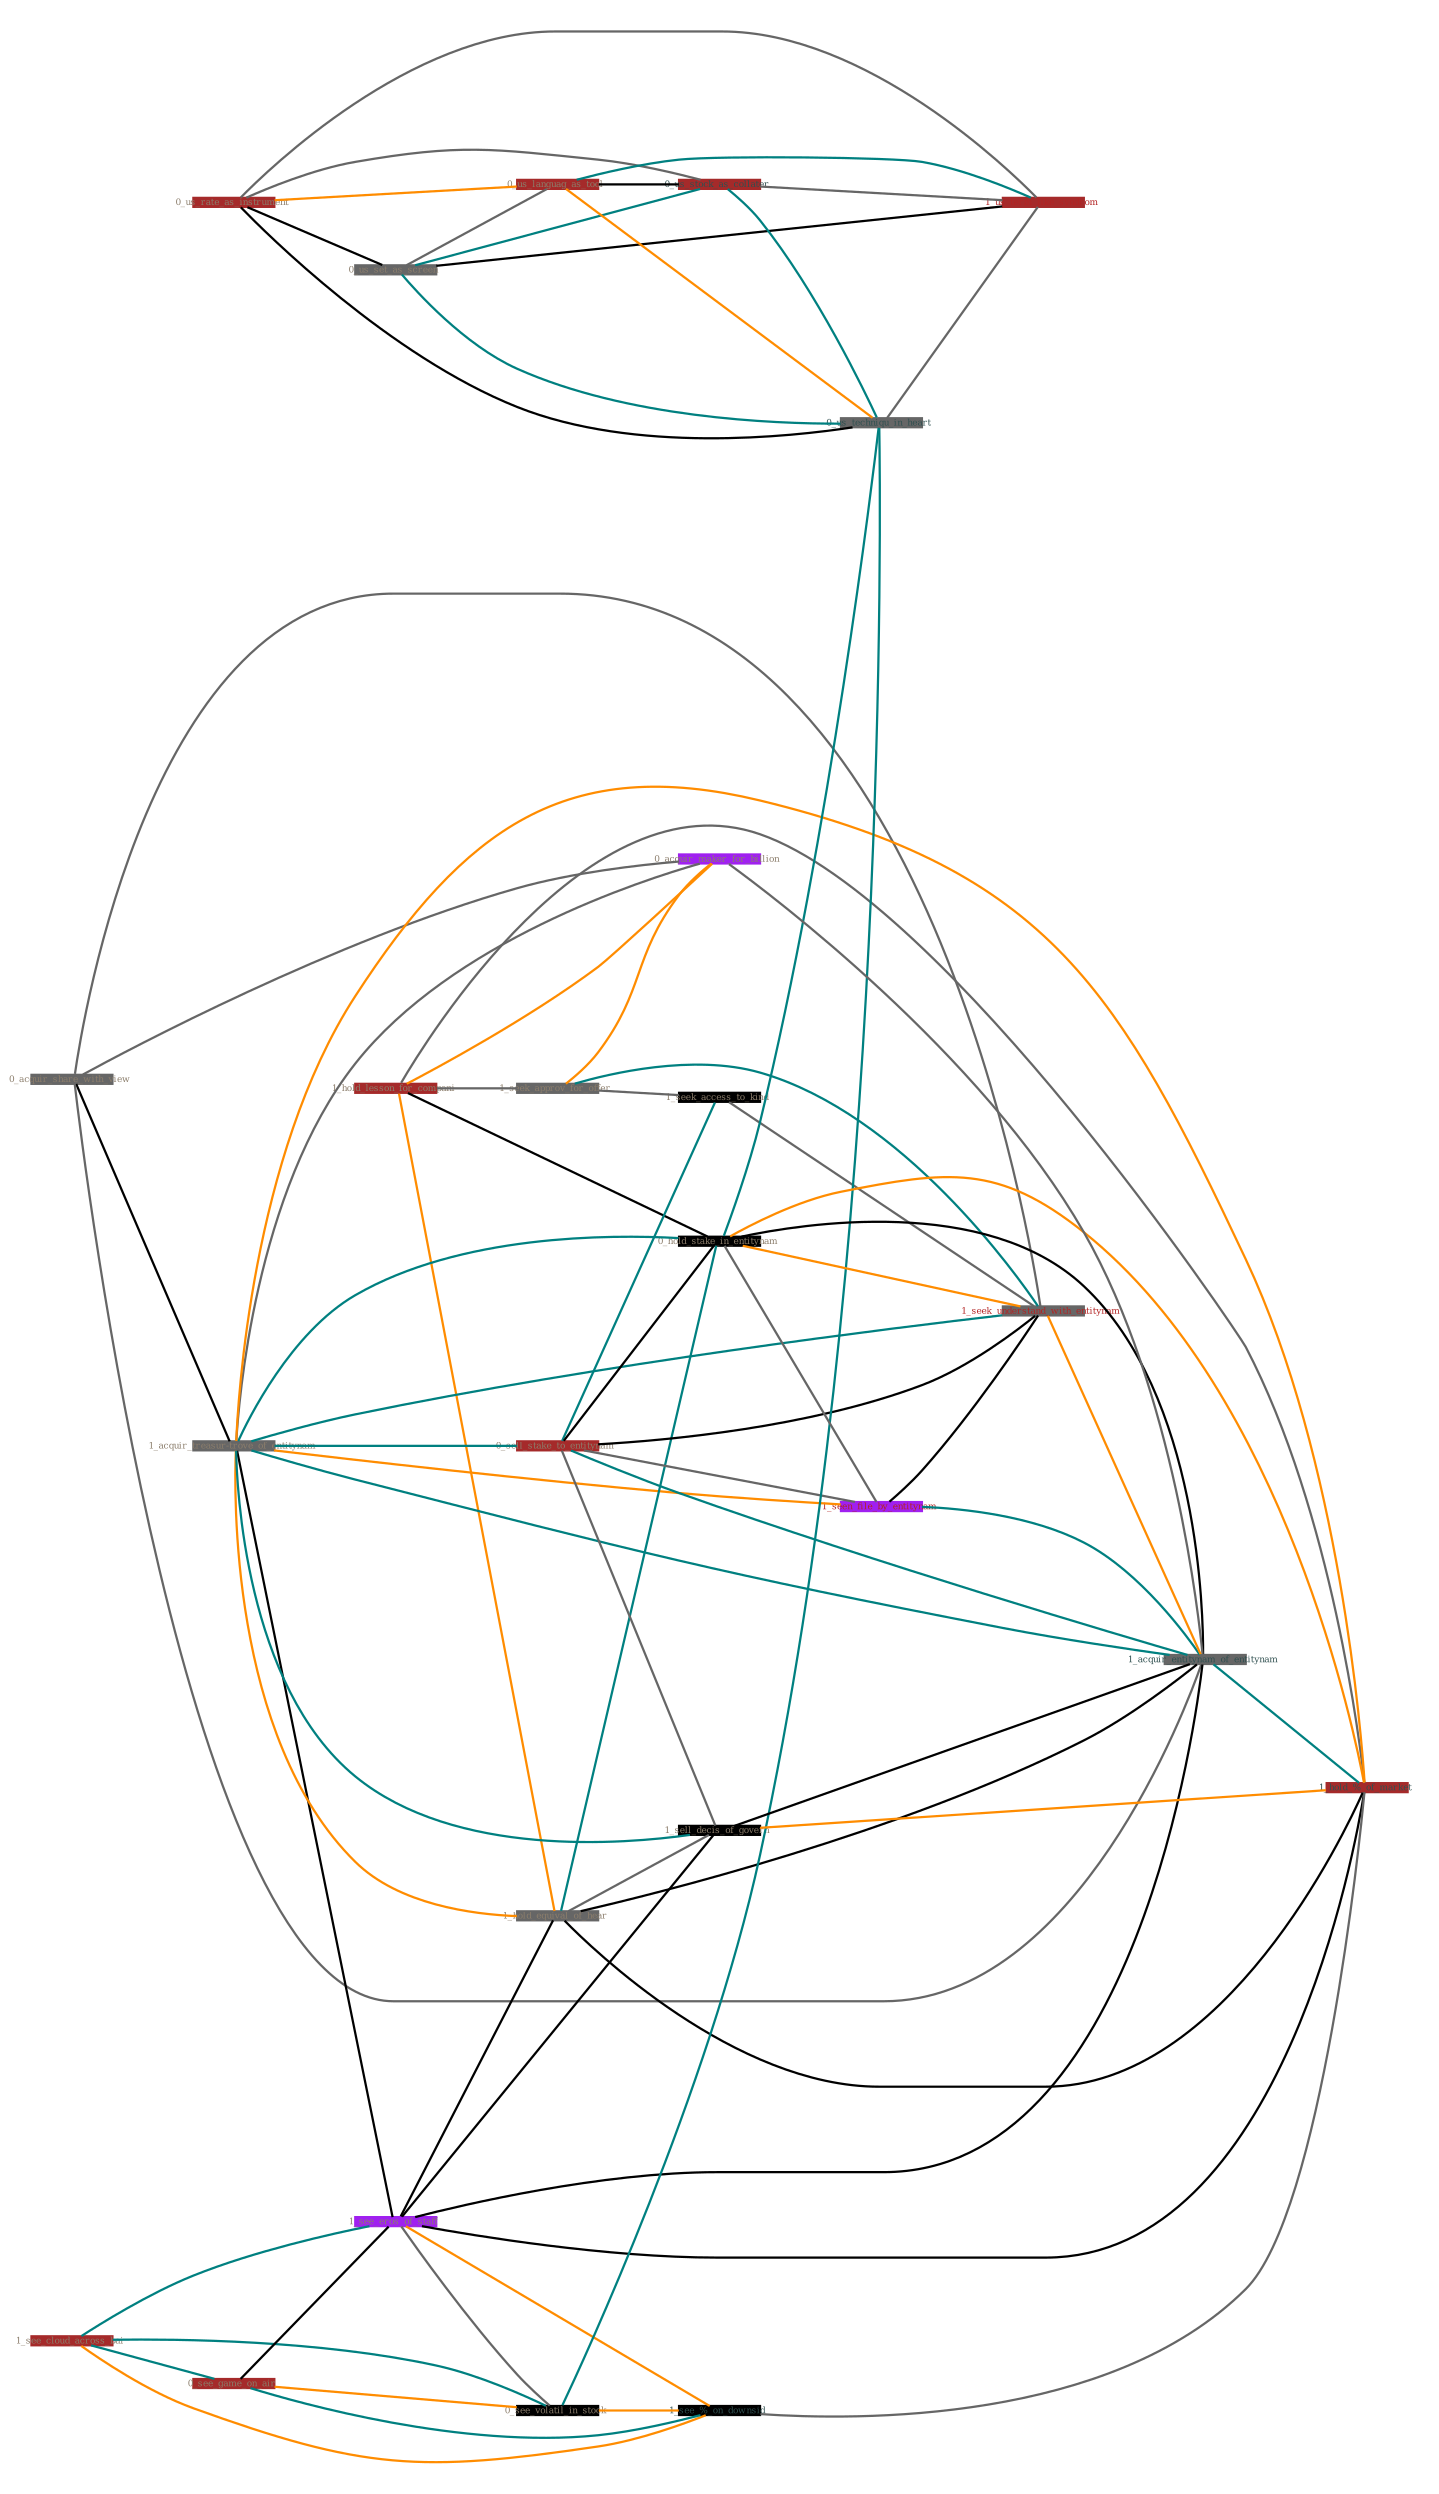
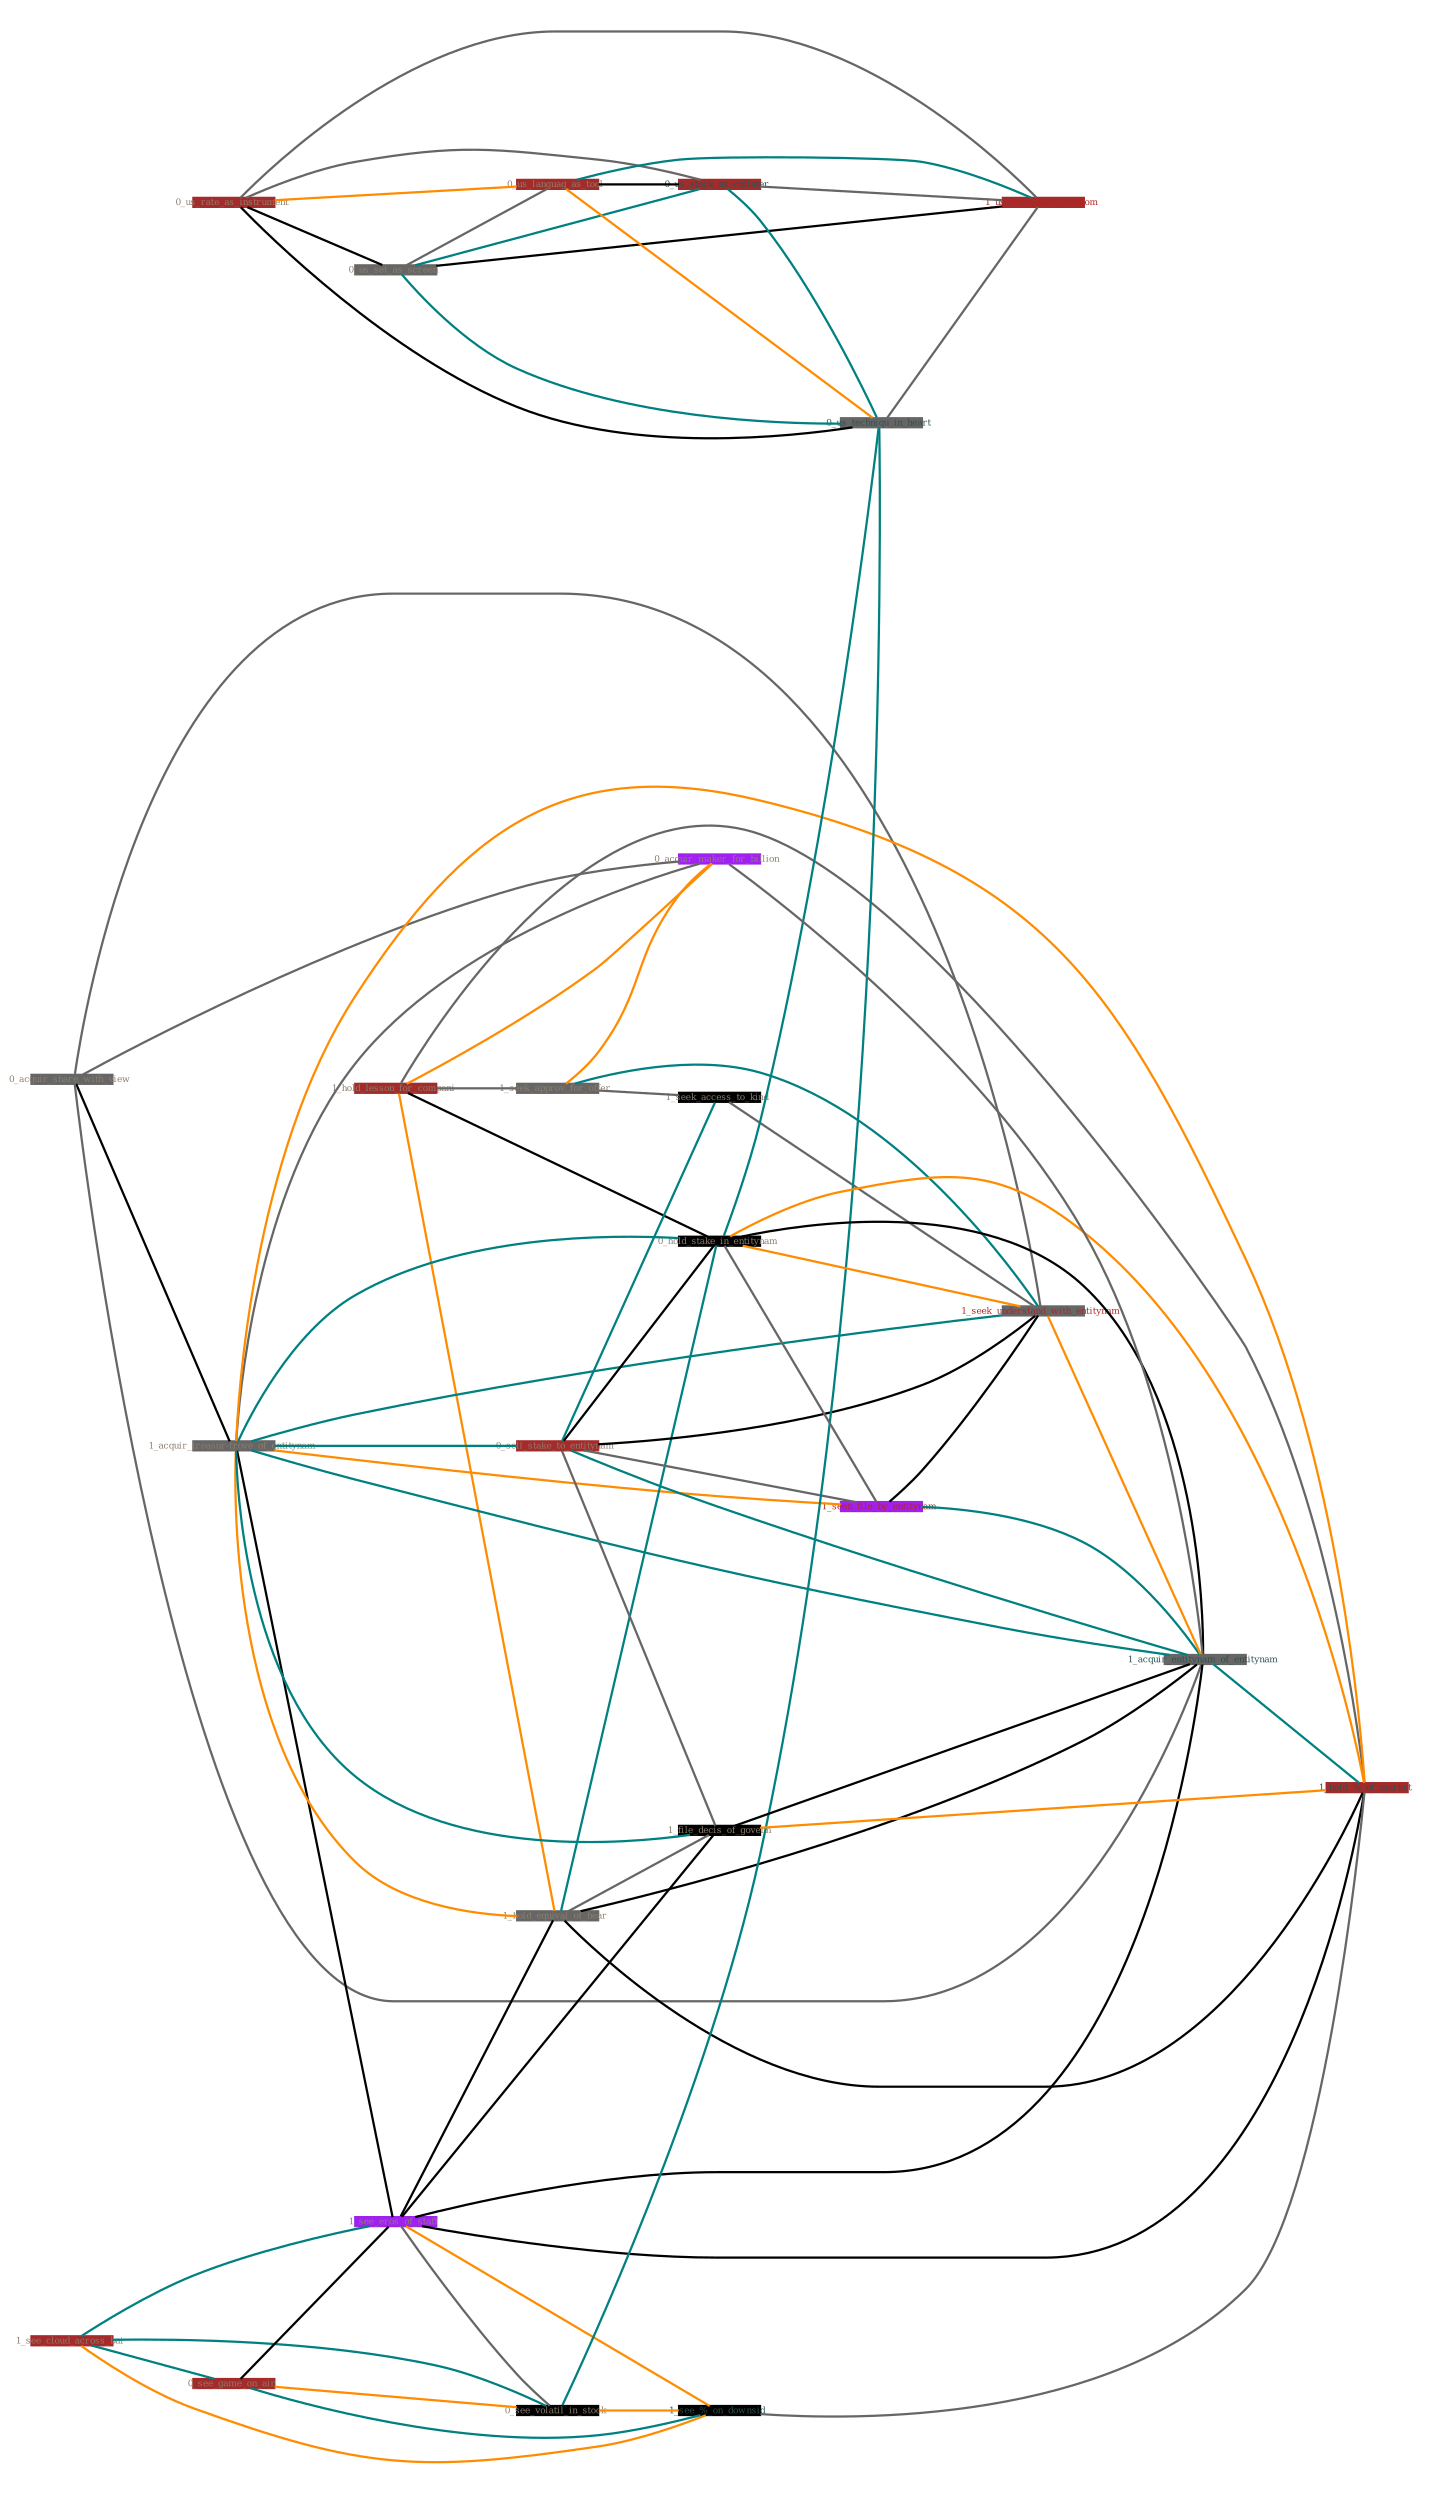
(720, 1830) -> (720, 1830)
